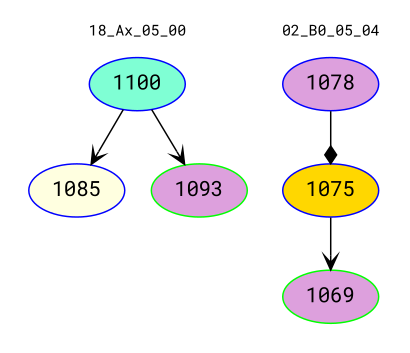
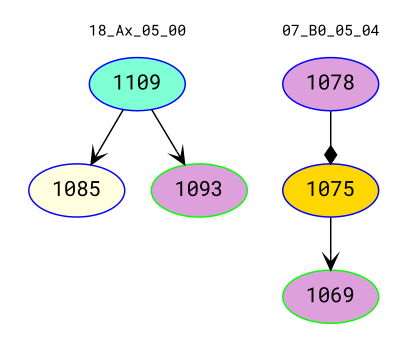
(331, 32) -> (331, 32)
(137, 84) -> (137, 84)
